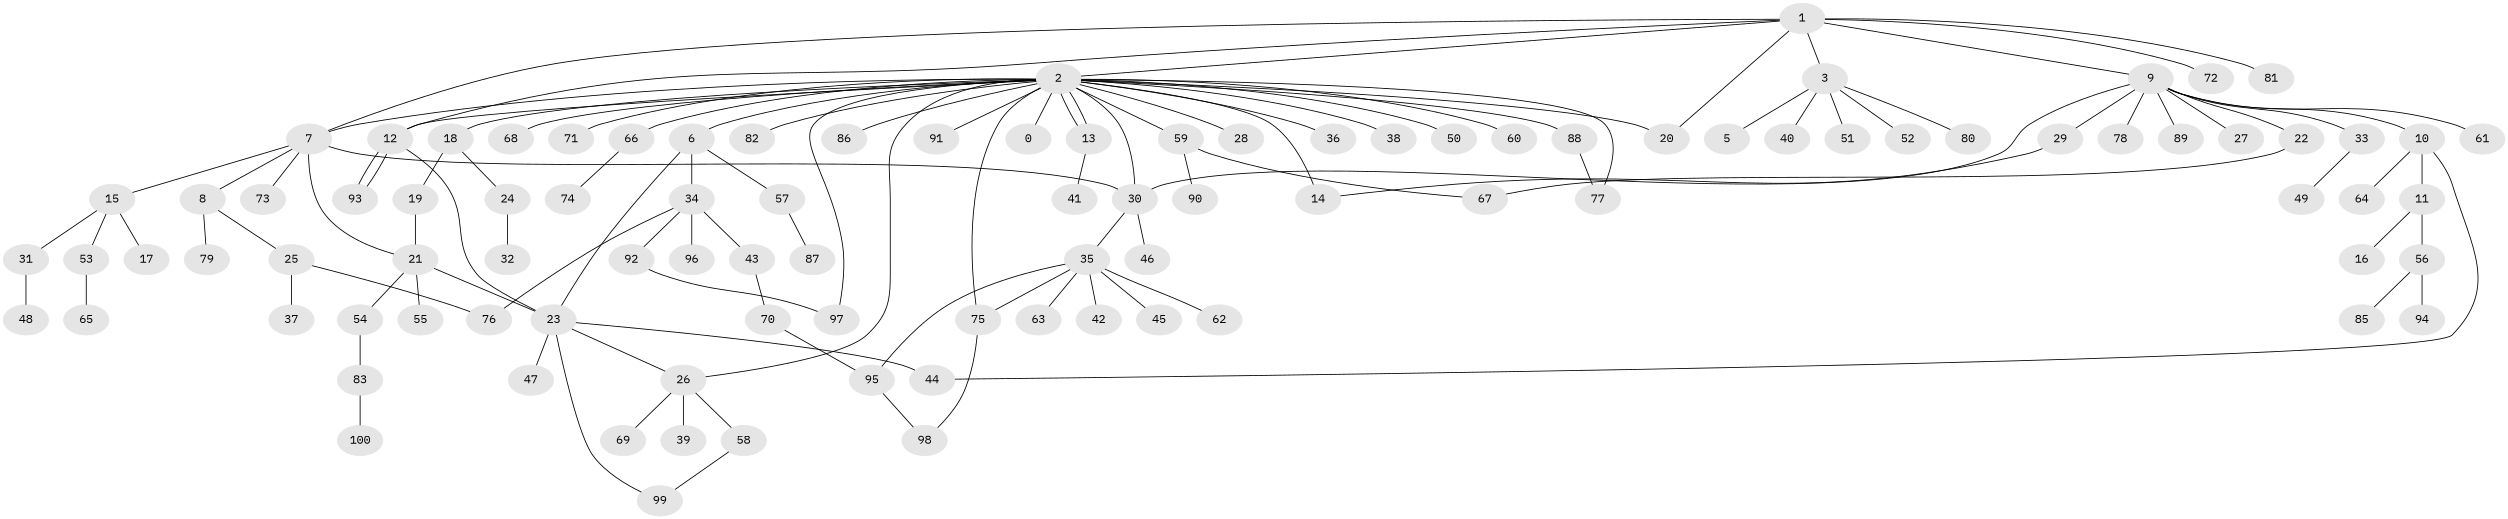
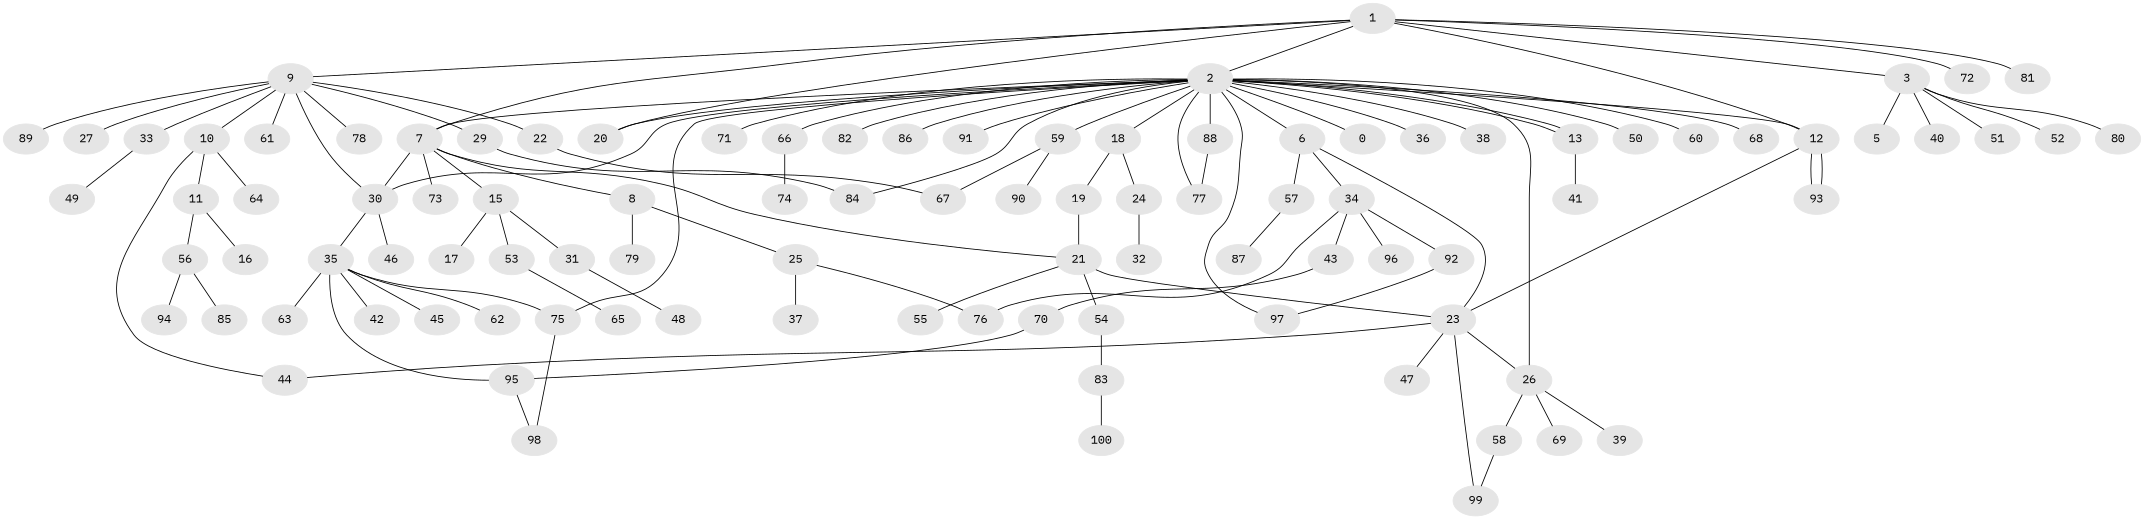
(1241, 139) -> none
(1318, 199) -> (853, 199)
